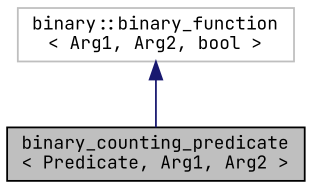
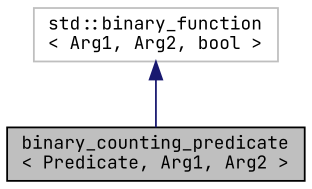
(156, 35) -> (156, 35)
